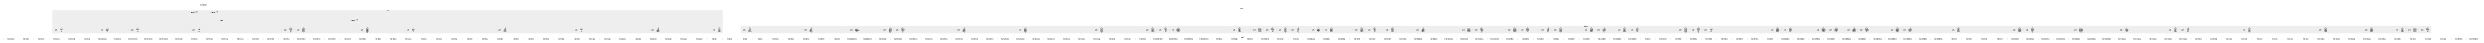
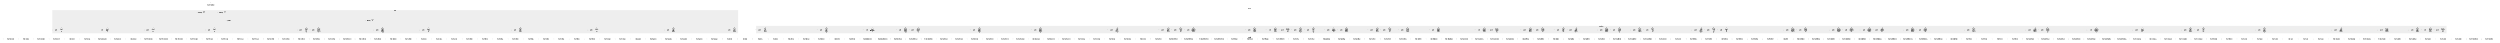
none -> (133, 39)
